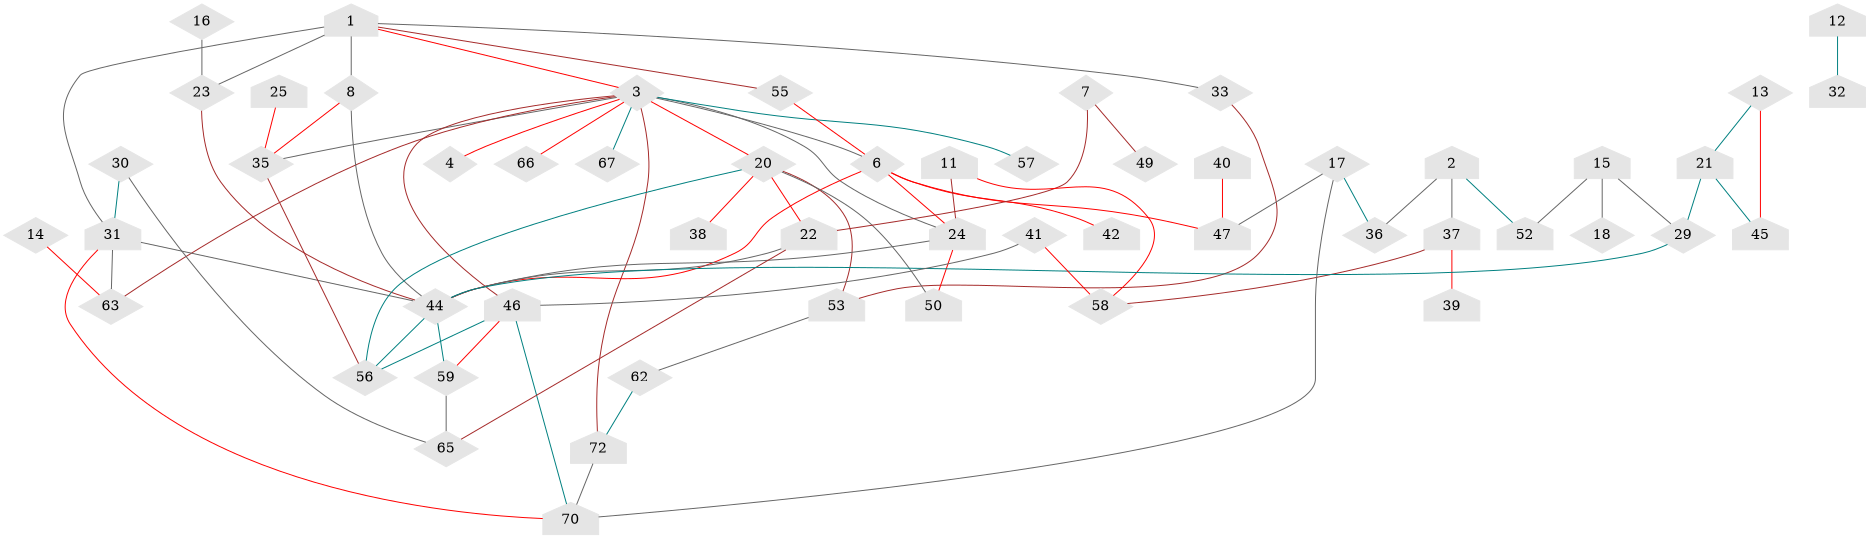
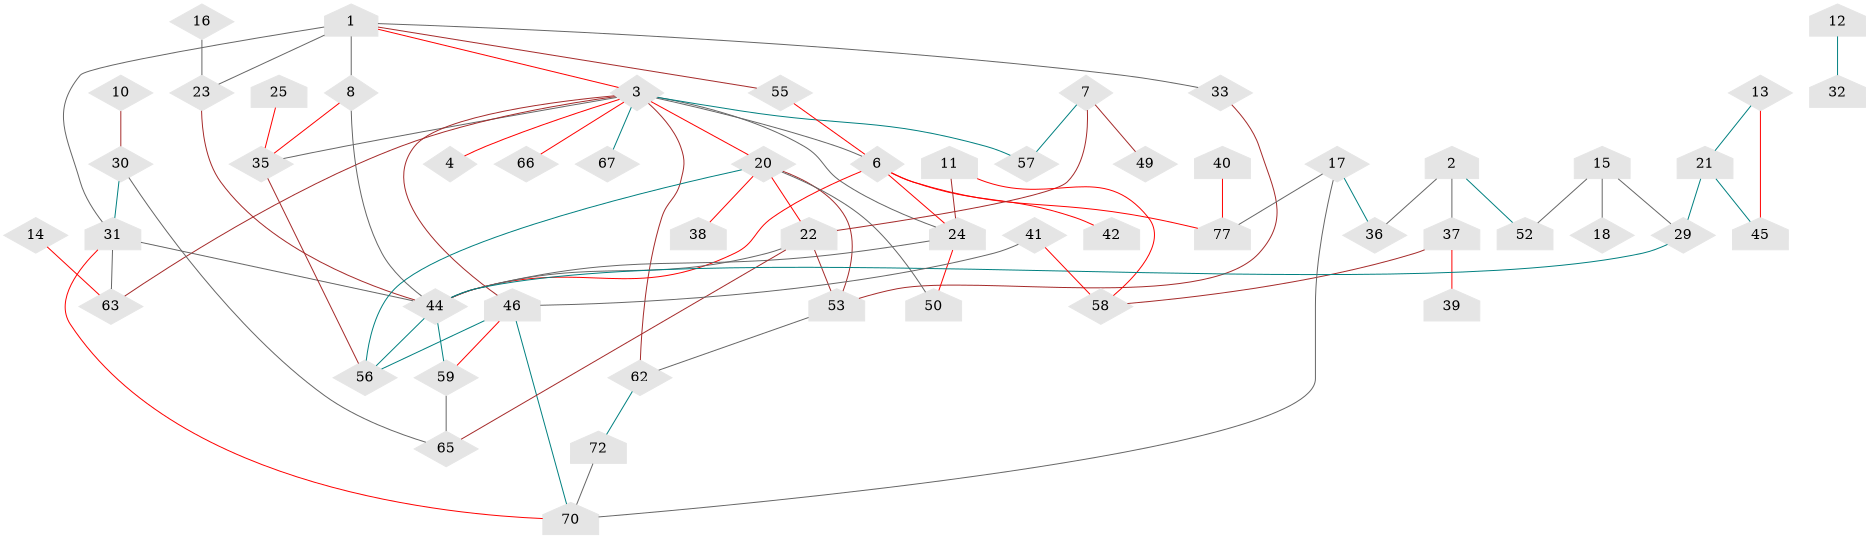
none -> (121, 93)
none -> (1057, 128)
(1222, 235) -> (1222, 235)
(630, 254) -> (660, 224)
none -> (824, 275)
